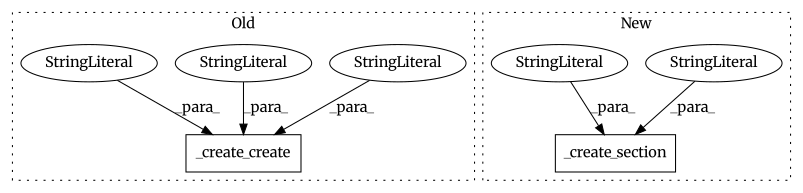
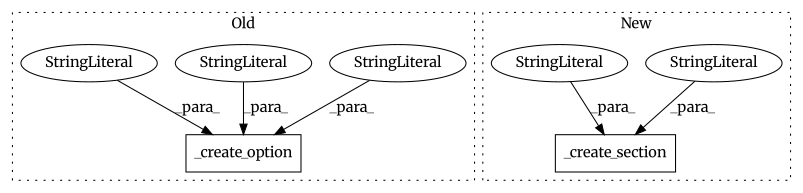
(243, 153) -> (243, 153)
